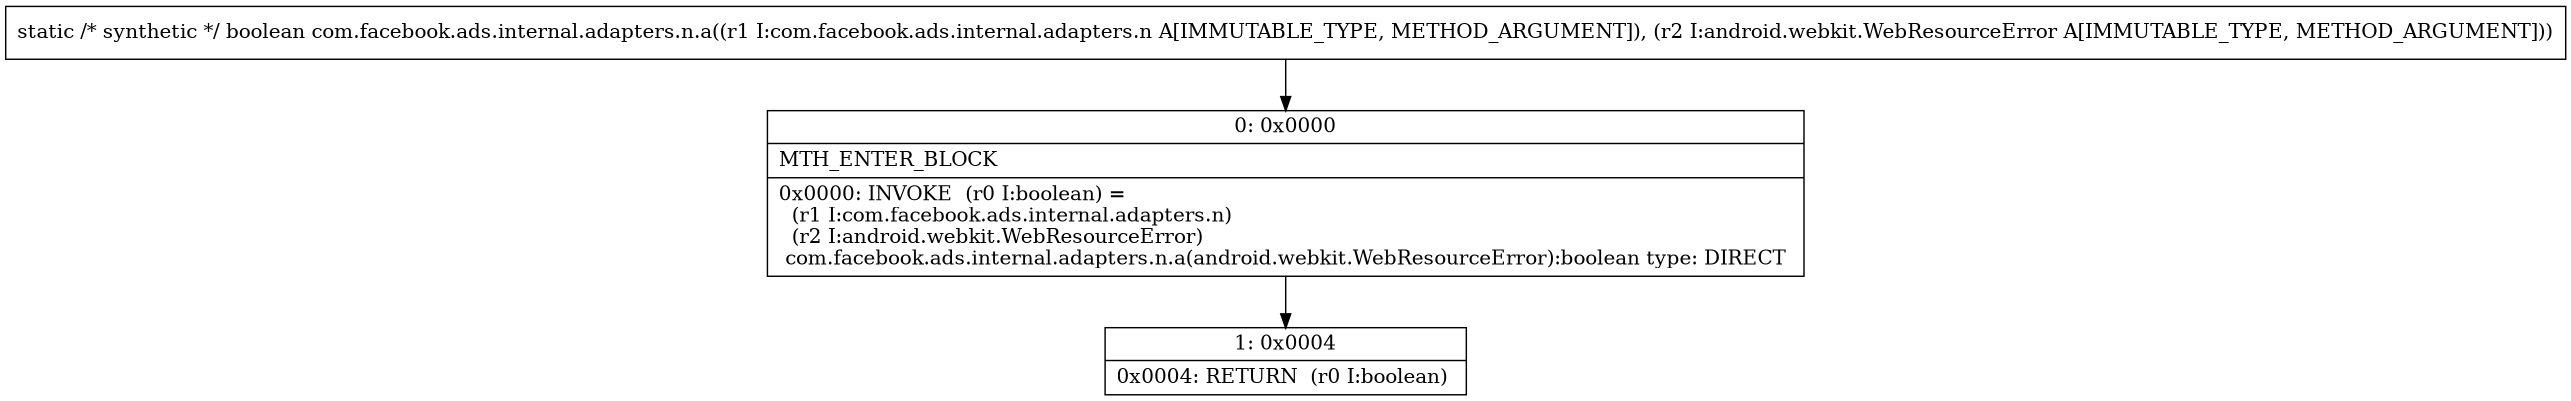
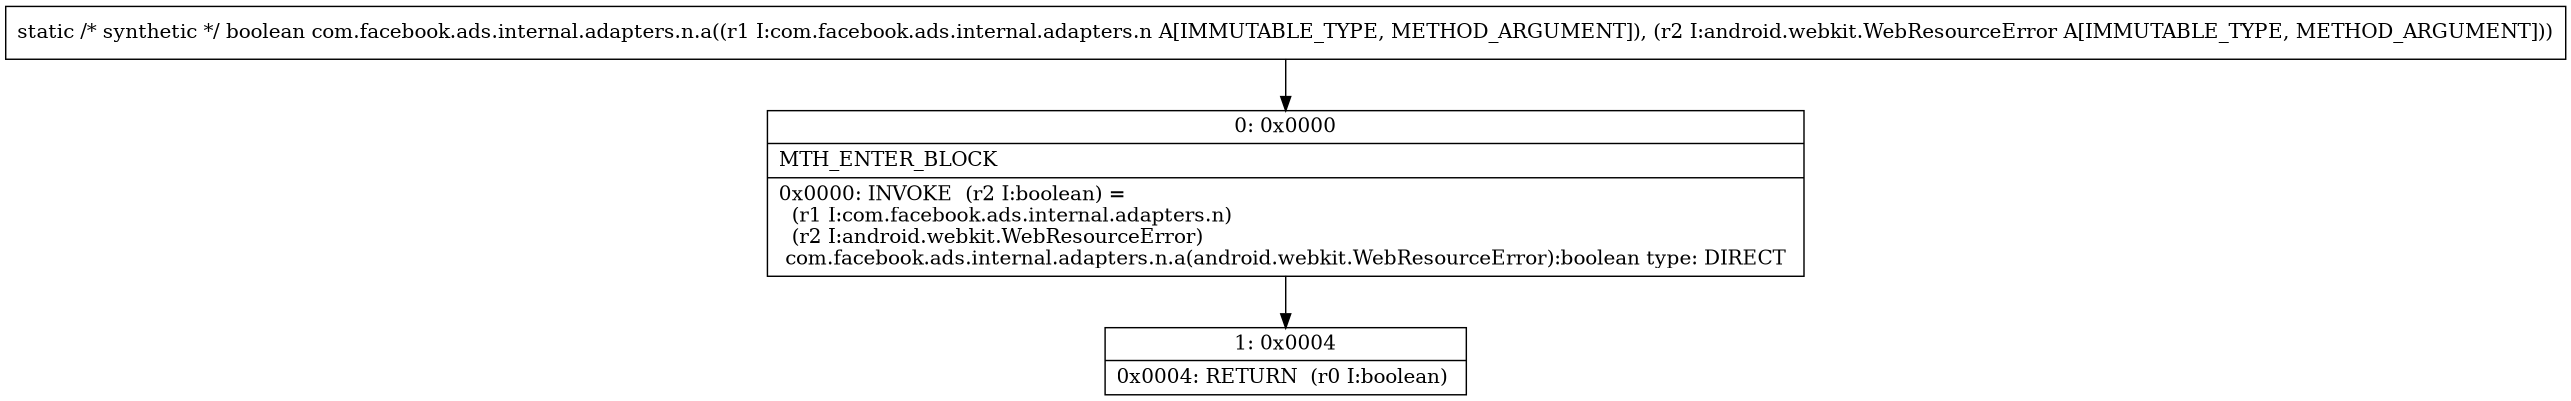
(956, 194) -> (956, 194)
